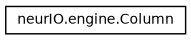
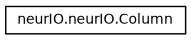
(96, 20) -> (96, 20)
